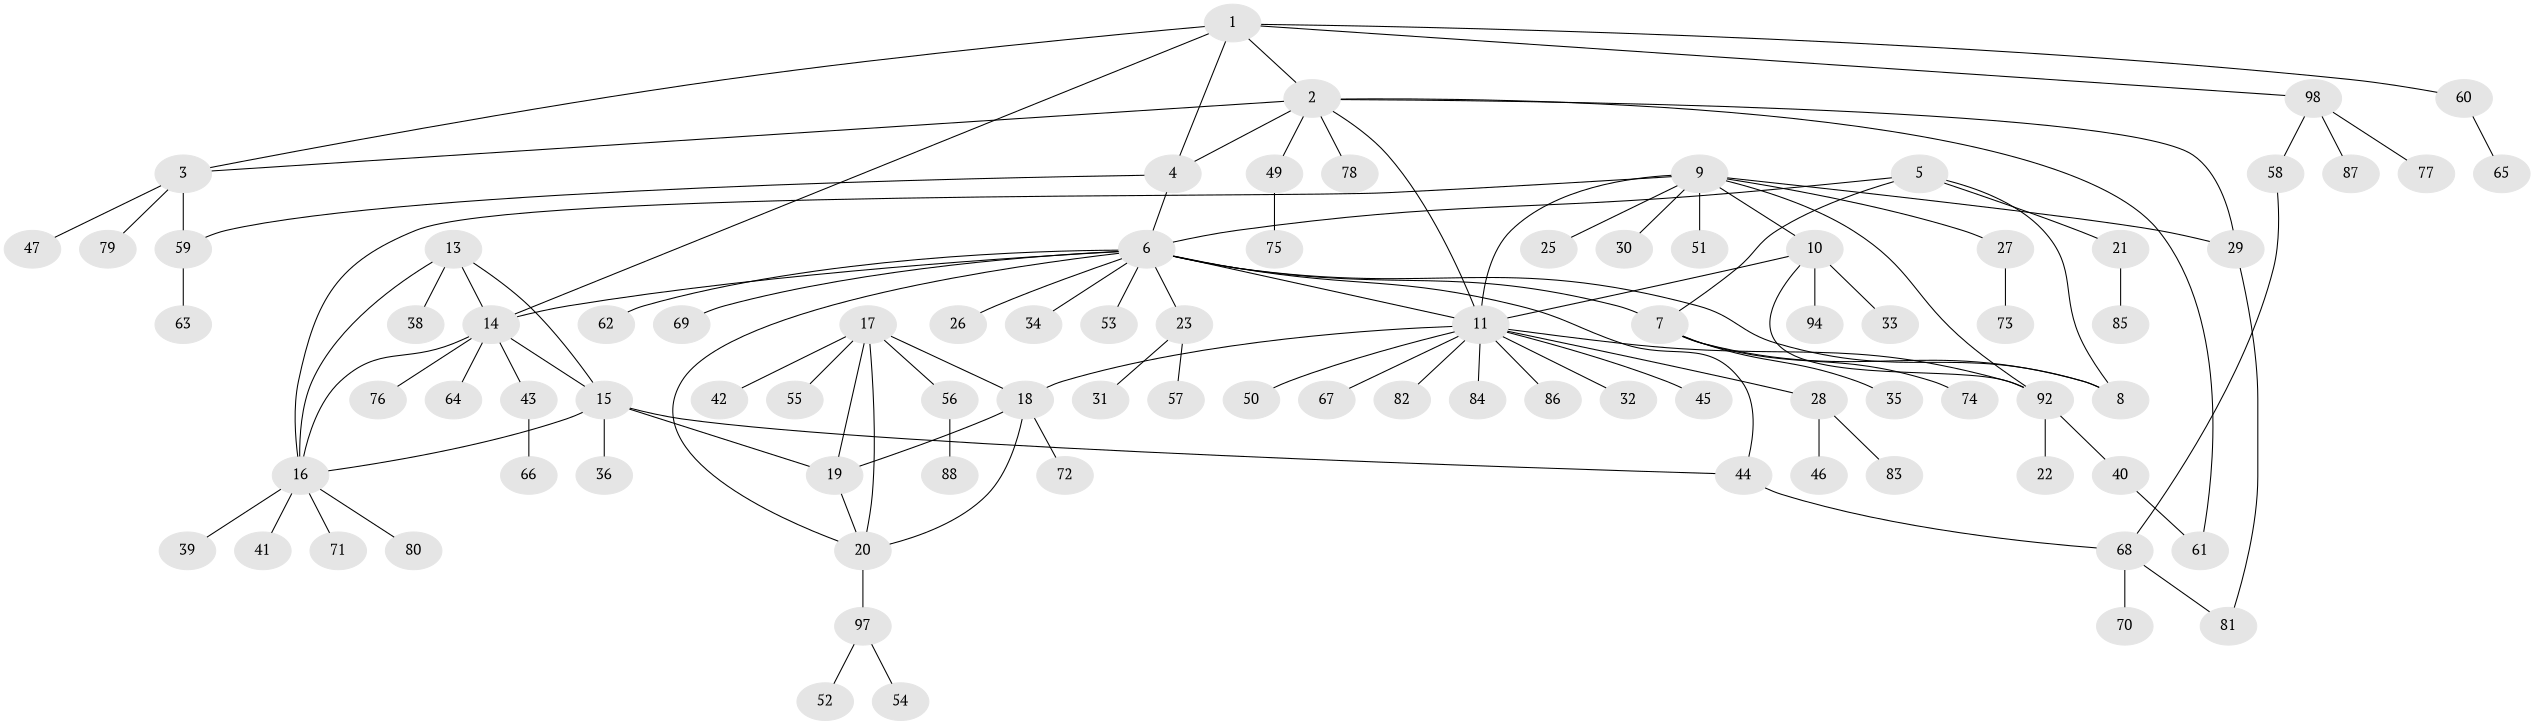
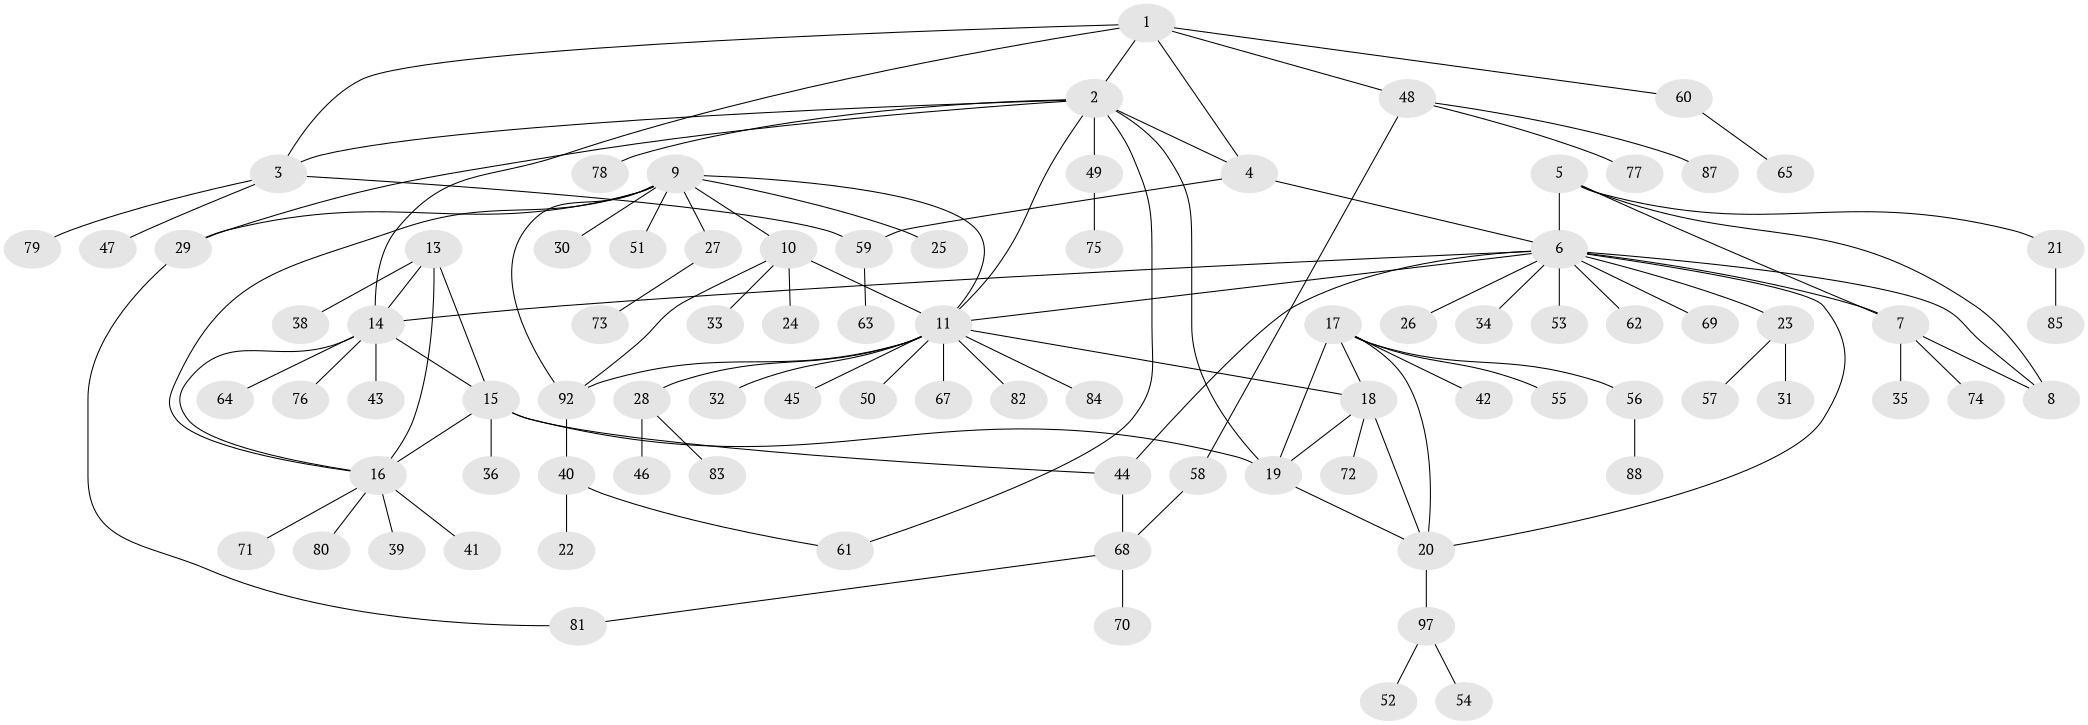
(2313, 98) -> (1407, 98)
none -> (1192, 280)
(1815, 325) -> (791, 325)
(1553, 400) -> none
(2045, 438) -> (567, 513)
(529, 475) -> none
